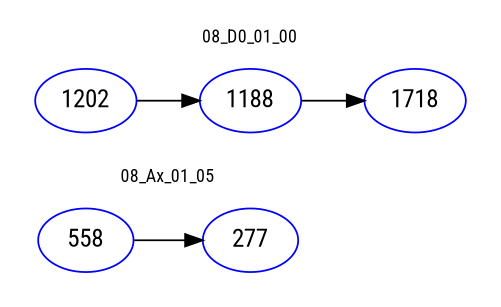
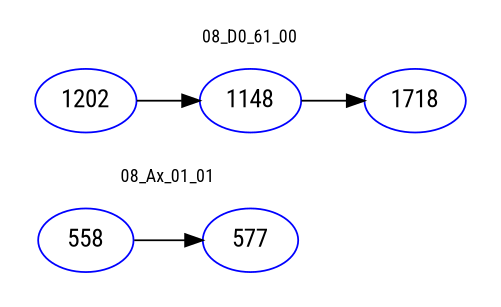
(250, 38) -> (250, 38)
(250, 101) -> (250, 101)
(168, 178) -> (168, 178)
(250, 240) -> (250, 240)
